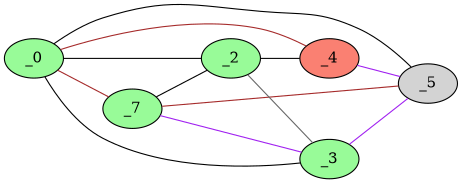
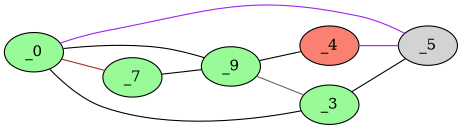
(236, 9) -> (233, 7)
(184, 25) -> none
(231, 58) -> (231, 66)
(280, 96) -> none
(379, 121) -> (379, 75)
(231, 134) -> none
